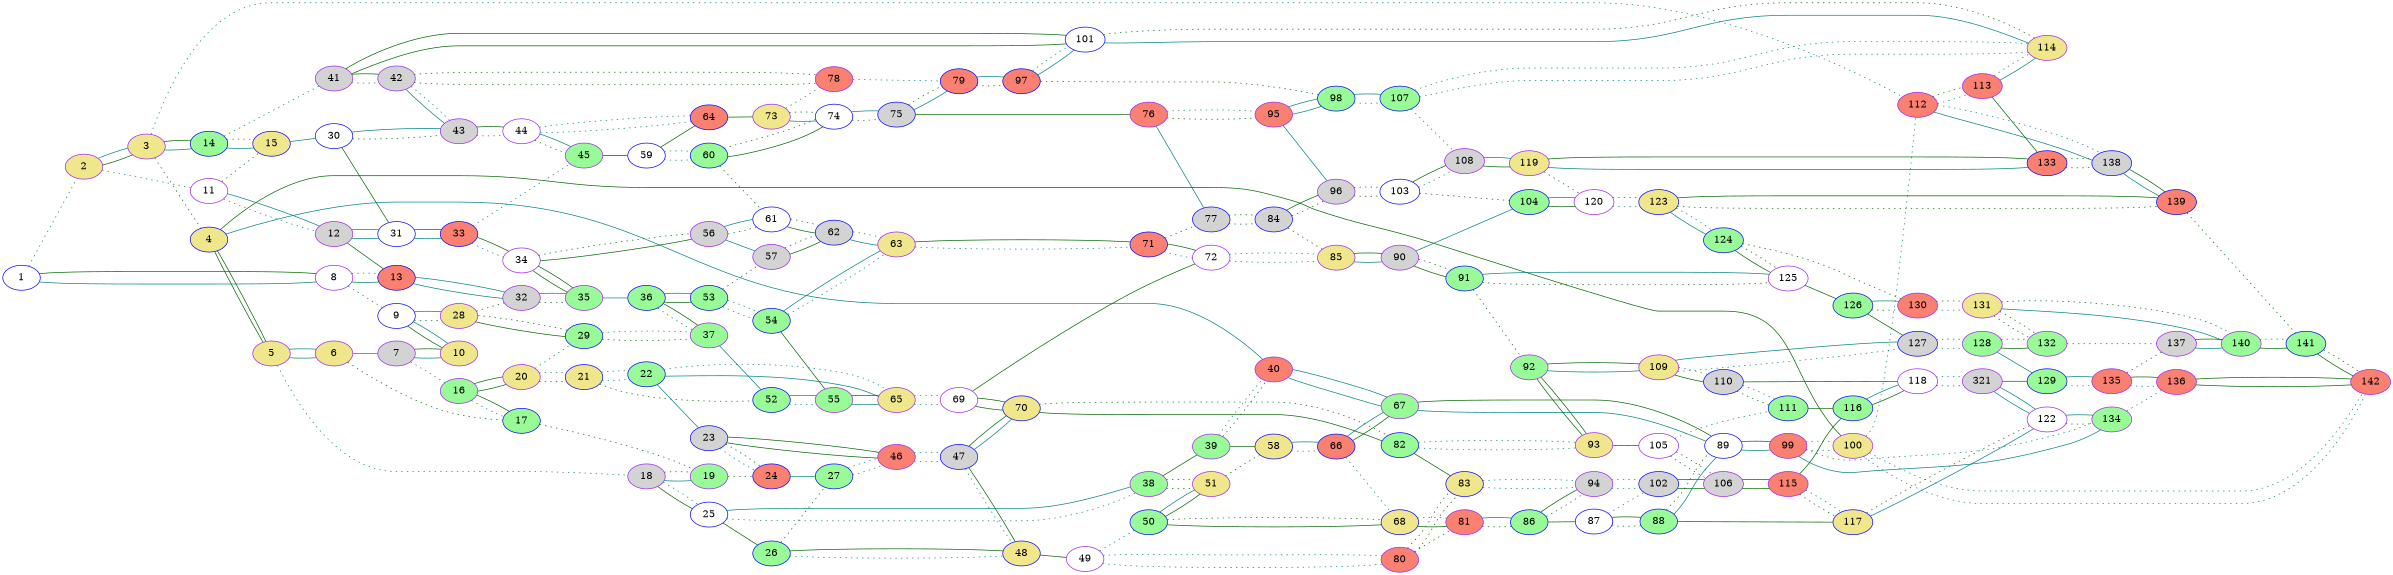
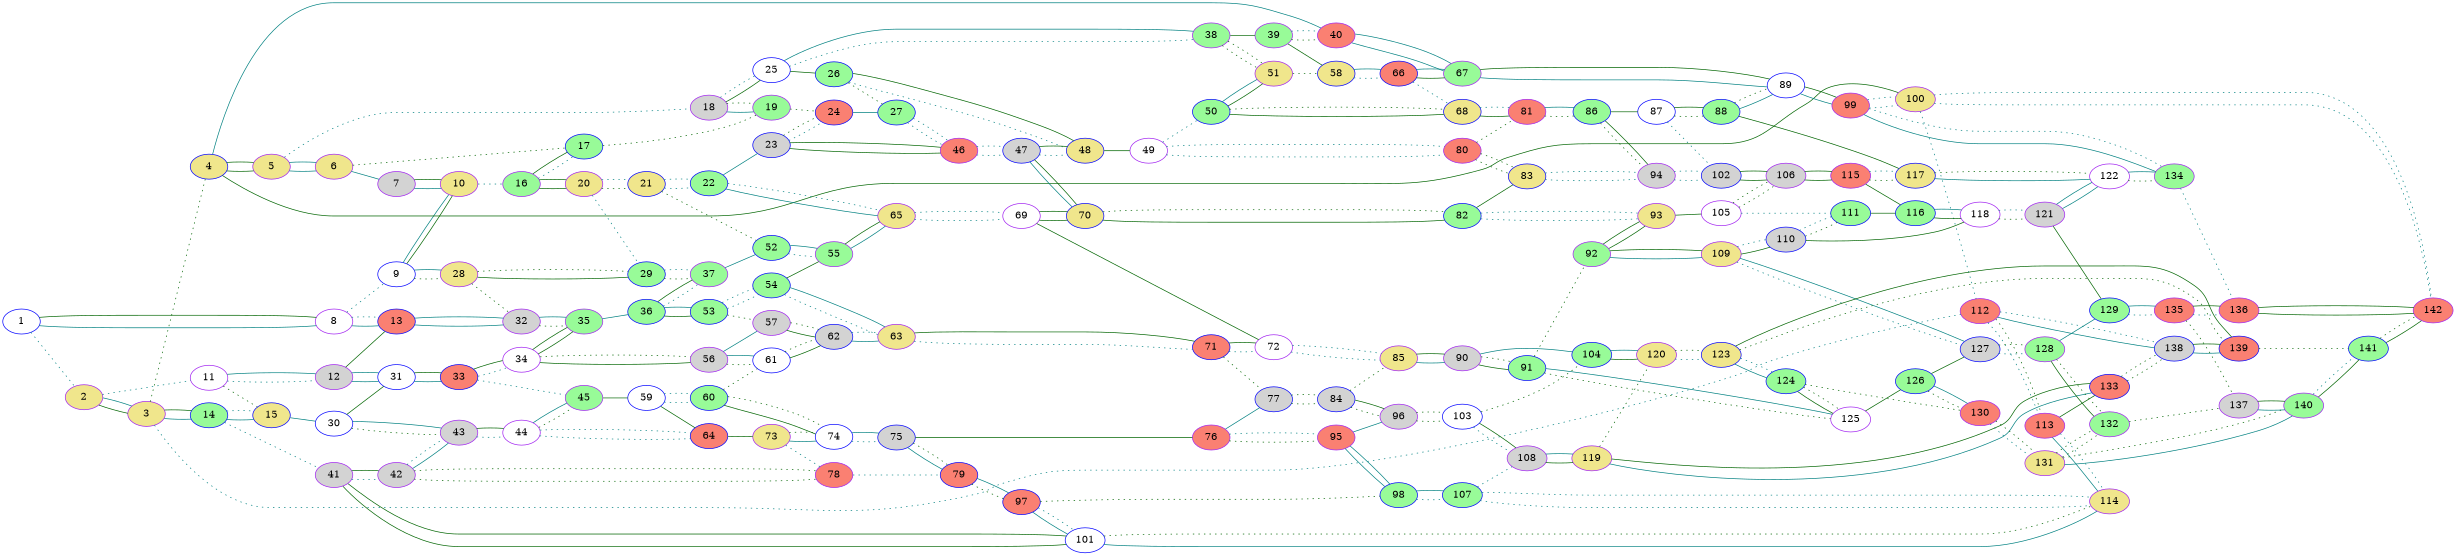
(1594, 202) -> (1657, 355)
(428, 372) -> (490, 184)
(1982, 381) -> (2045, 215)
